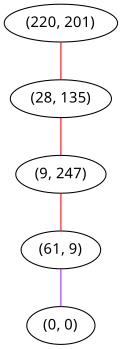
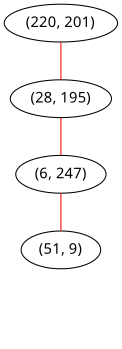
(61, 99) -> (61, 99)
(61, 174) -> (61, 174)
(61, 250) -> (61, 250)
(61, 325) -> none
